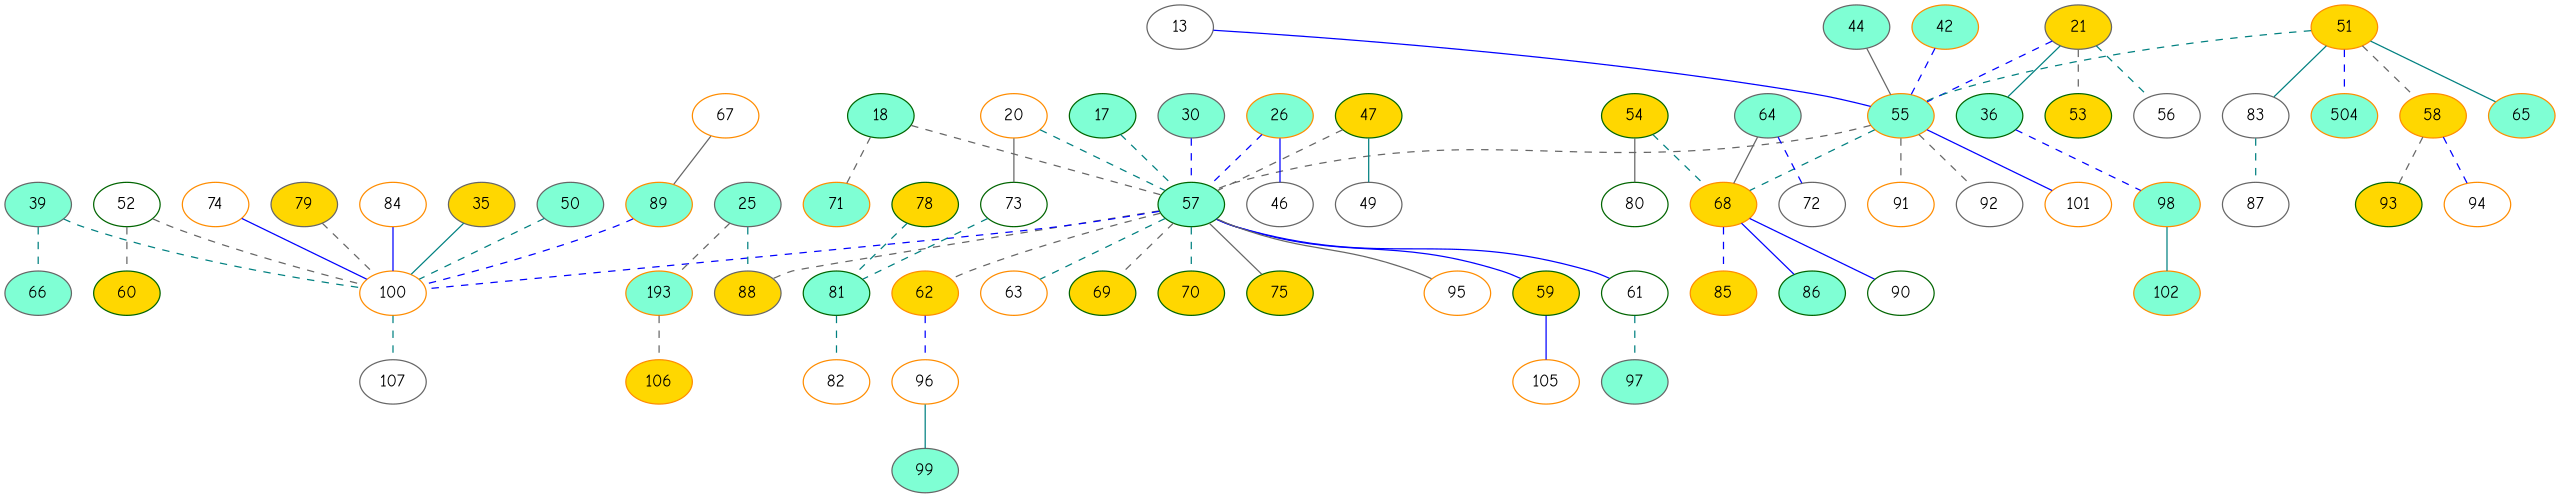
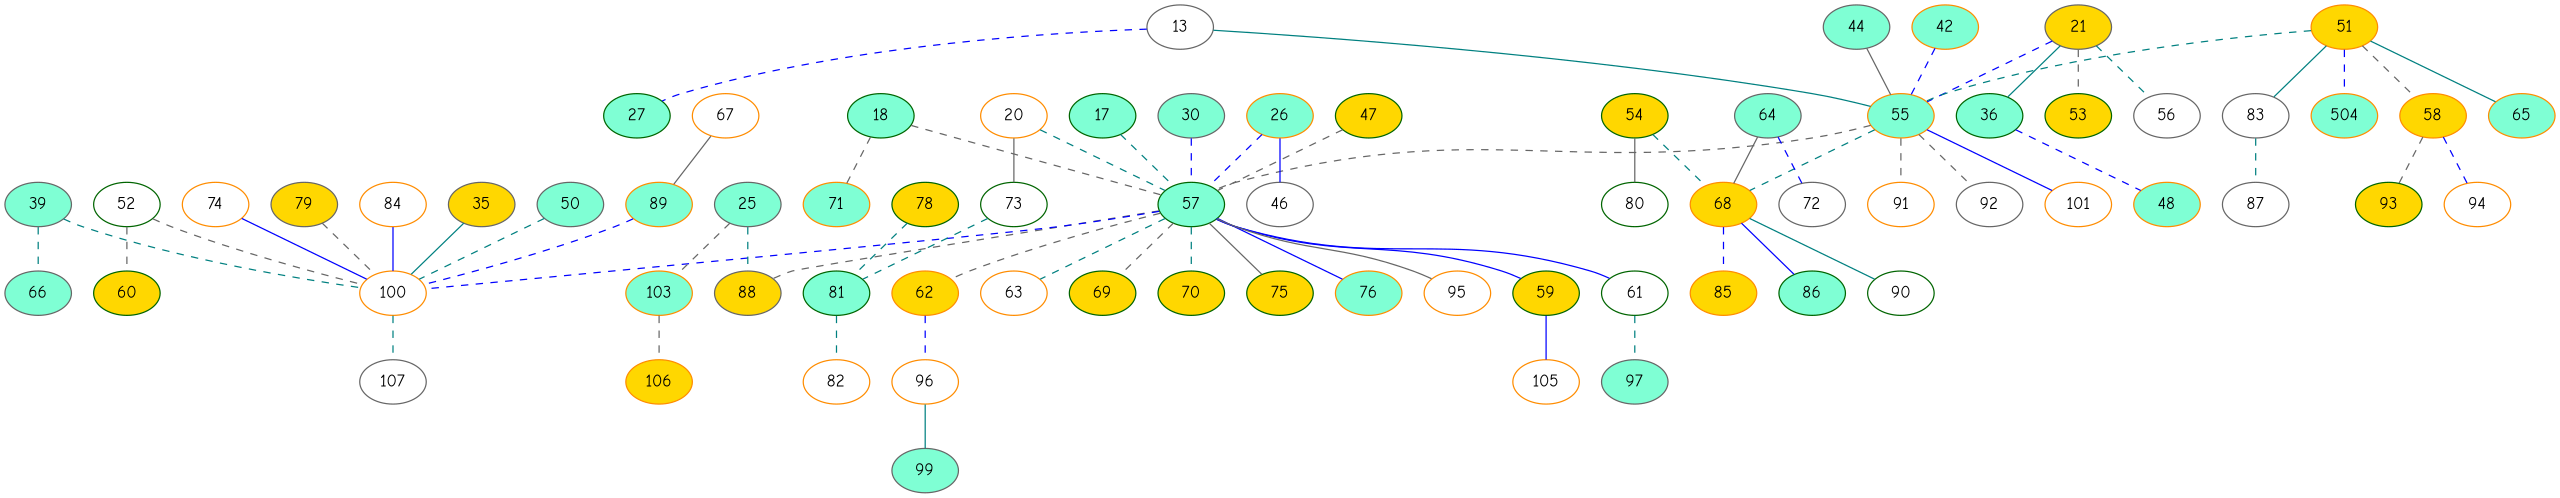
(1543, 58) -> (1543, 58)
none -> (637, 116)
(1369, 205) -> none
(2167, 205) -> (2167, 205)
(1812, 249) -> (1812, 249)
(659, 293) -> (659, 293)
none -> (1369, 293)
(2167, 293) -> none
